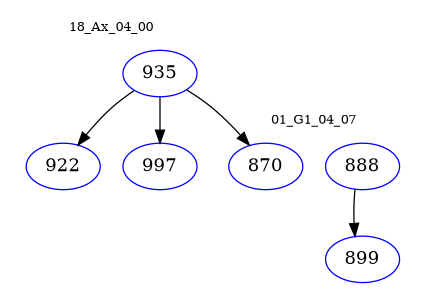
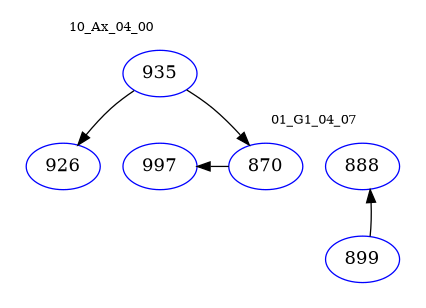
(112, 28) -> (112, 28)
(160, 114) -> (220, 166)
(63, 166) -> (63, 166)
(354, 206) -> (371, 220)
